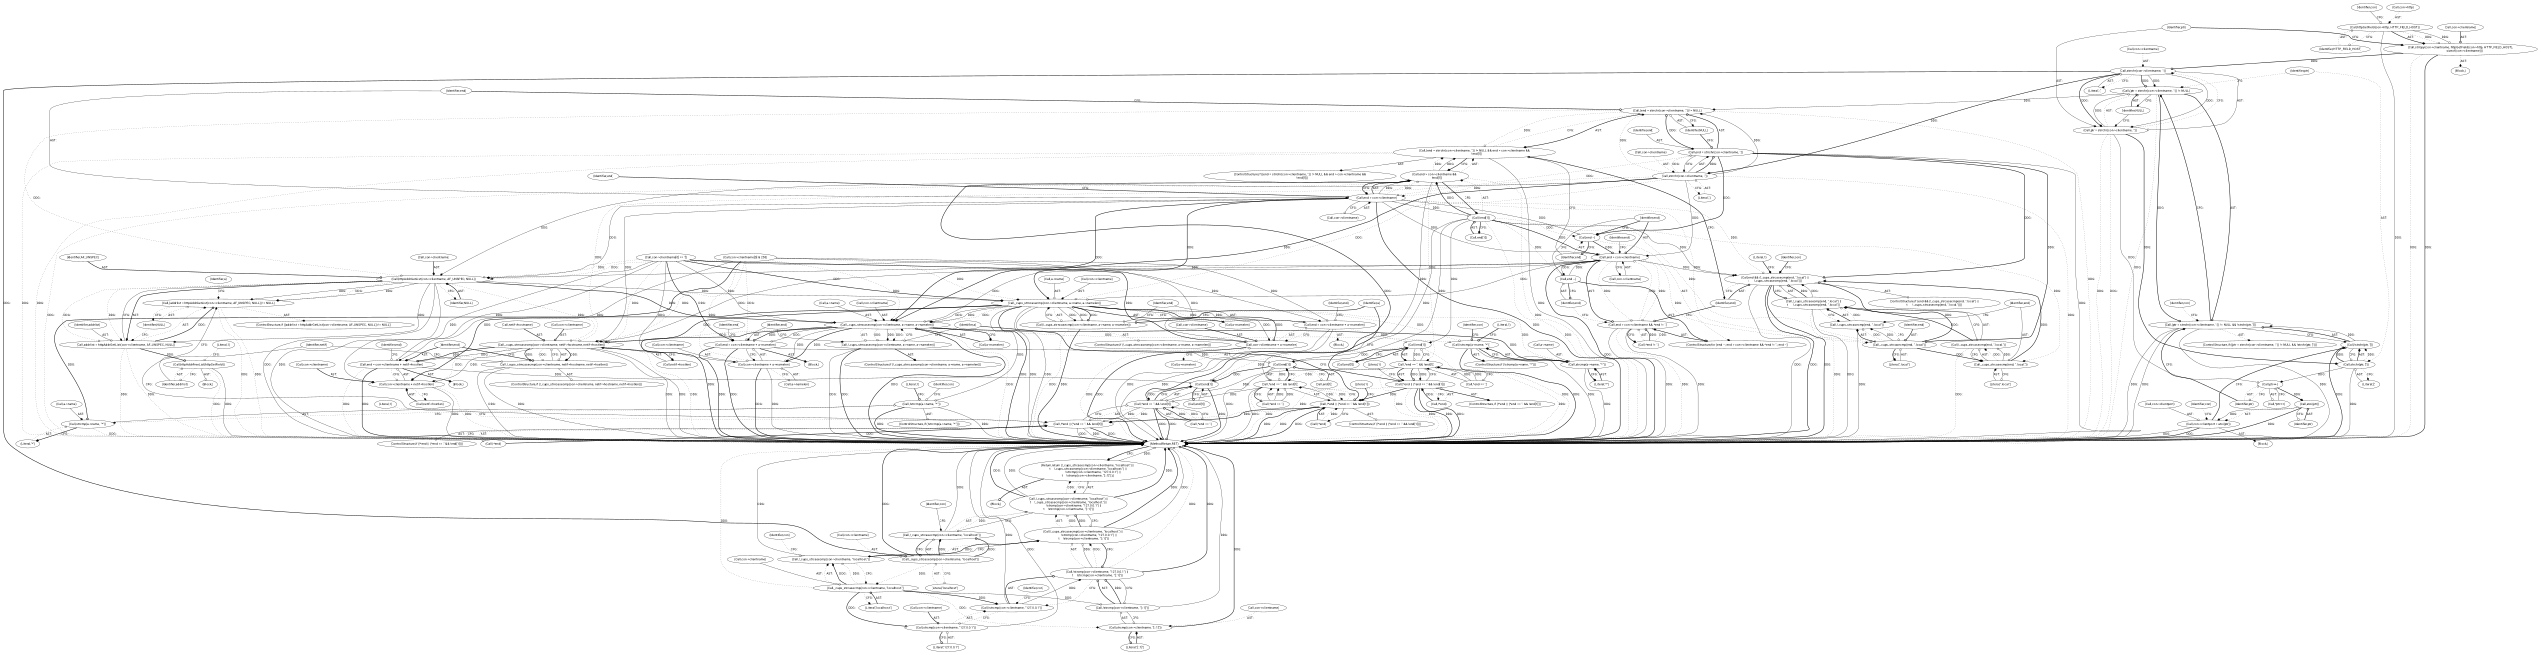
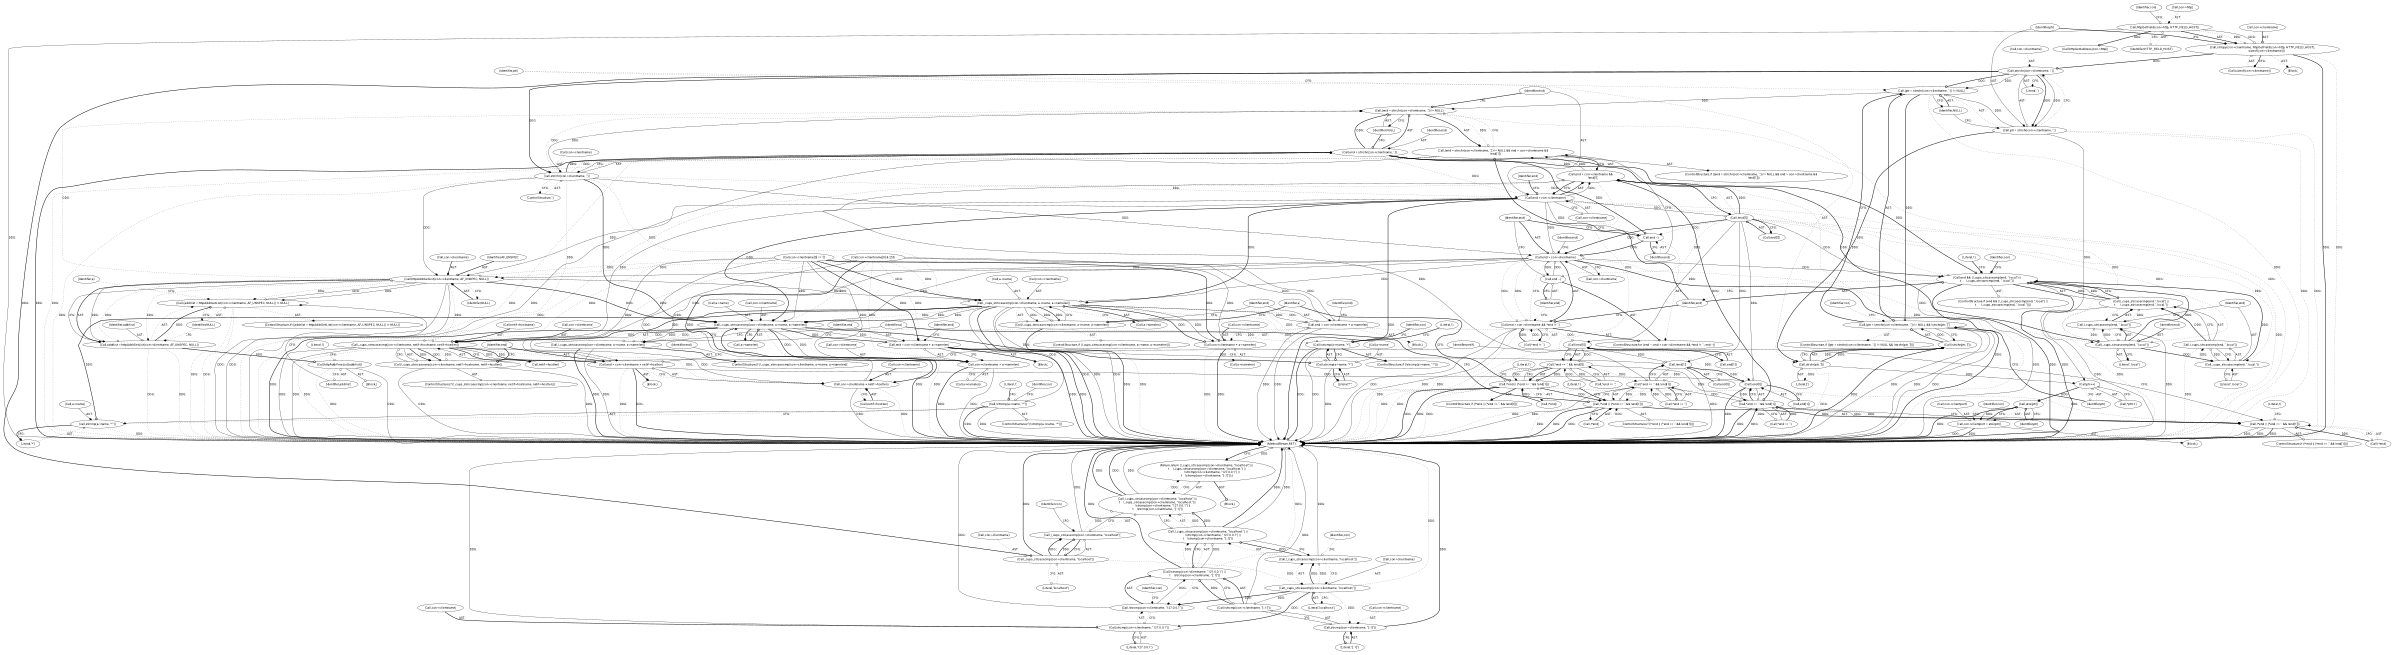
none -> (2085, 49)
none -> (2249, 71)
(608, 117) -> (483, 116)
(1704, 198) -> (540, 198)
(2134, 305) -> (2084, 260)
(199, 365) -> (340, 365)
(2265, 368) -> (2000, 412)
(2371, 375) -> (1812, 375)
(1981, 436) -> (35, 279)
(1801, 442) -> (1593, 441)
